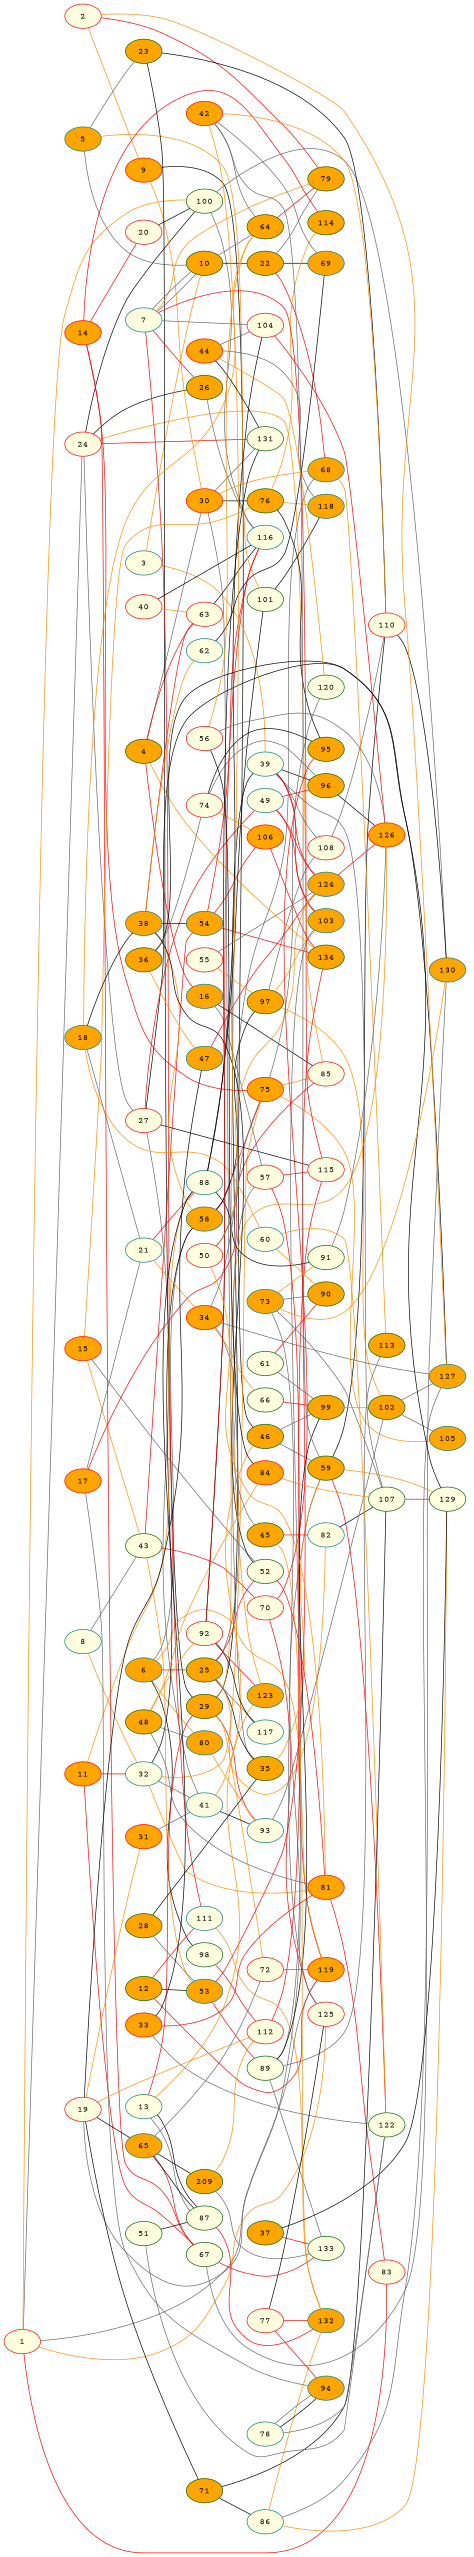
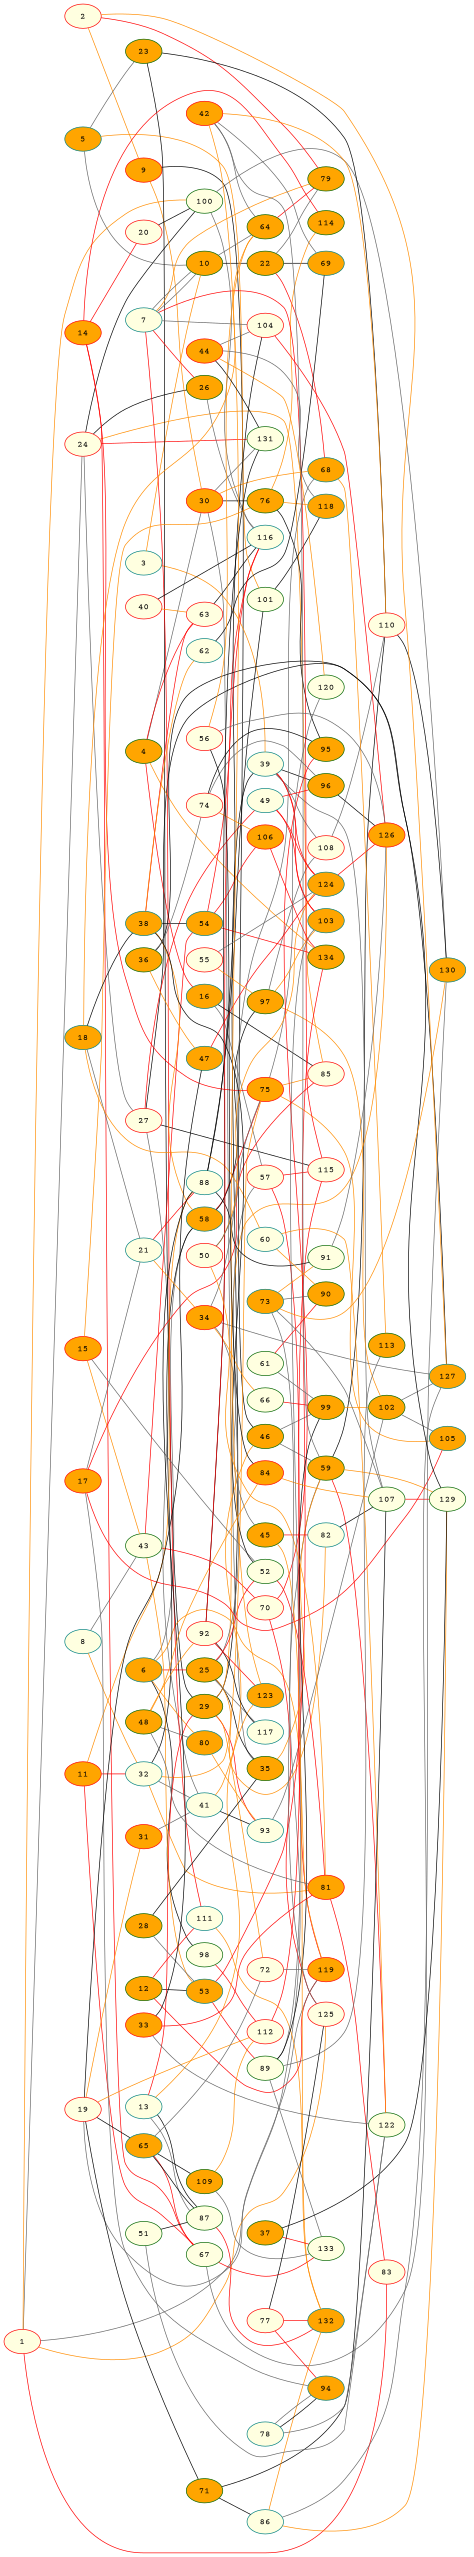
none -> (263, 1630)
(205, 2182) -> (205, 2182)
